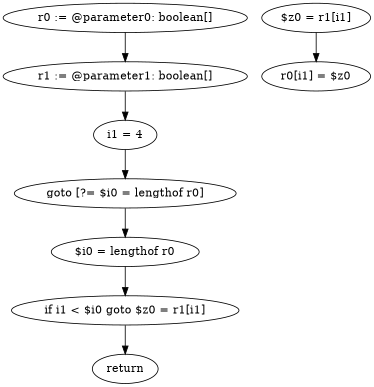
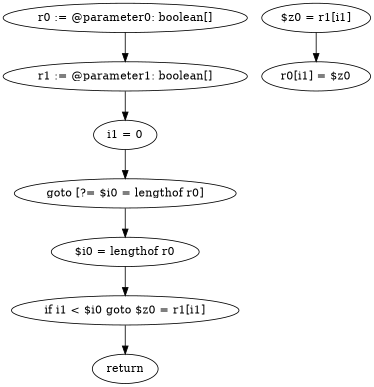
(125, 135) -> (125, 135)
